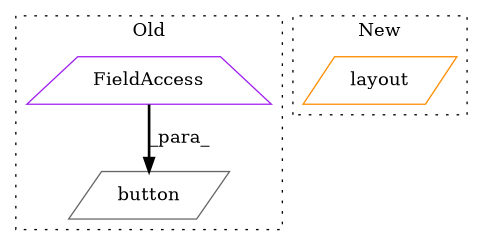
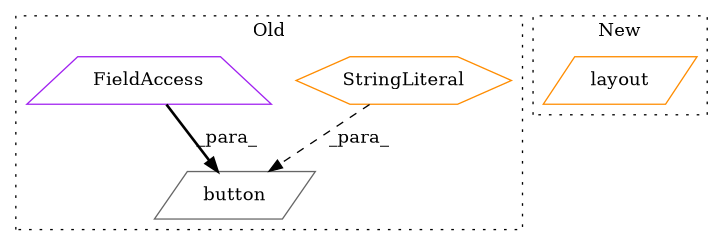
none -> (404, 80)
